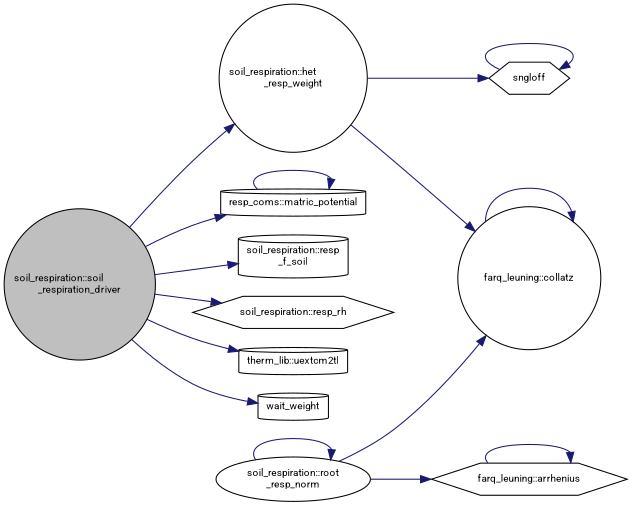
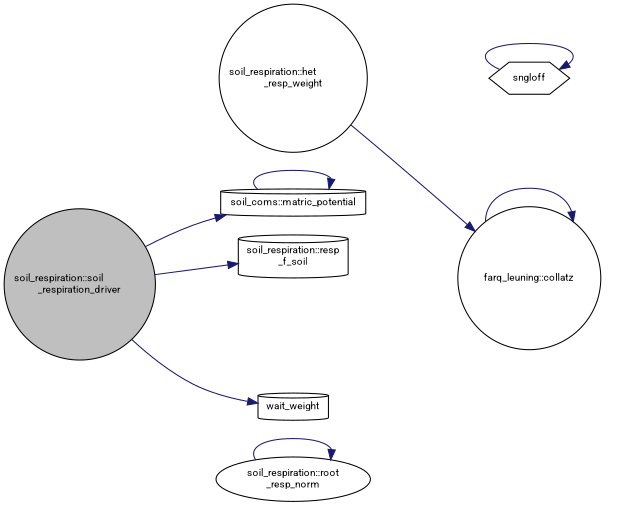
(423, 78) -> none
(176, 177) -> none
(293, 203) -> (293, 203)
(293, 312) -> none
(293, 361) -> none
(416, 411) -> none
(529, 479) -> none
